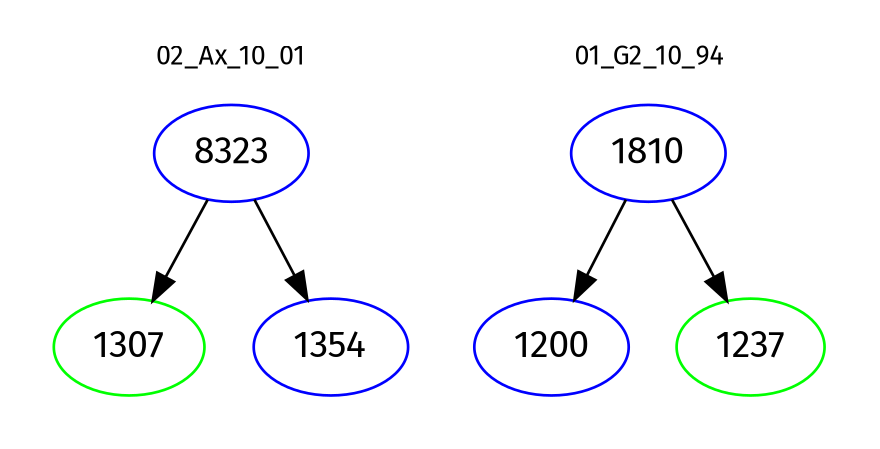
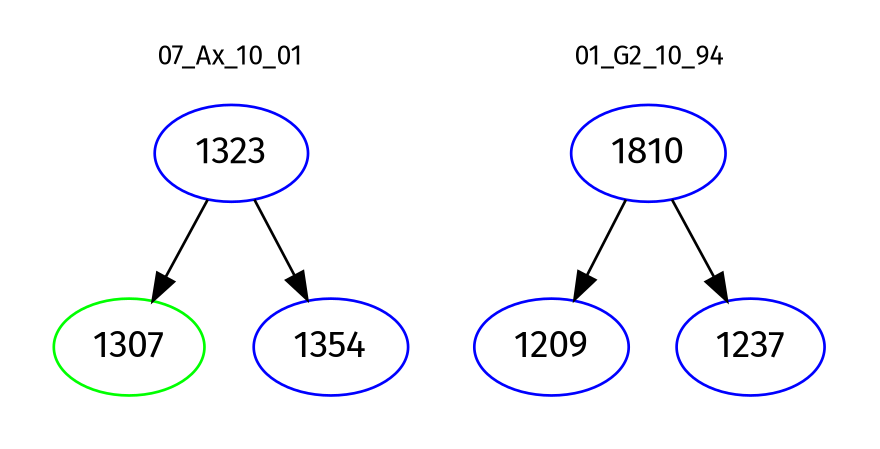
(231, 58) -> (231, 58)
(231, 153) -> (231, 153)
(552, 347) -> (552, 347)
(751, 347) -> (751, 347)
